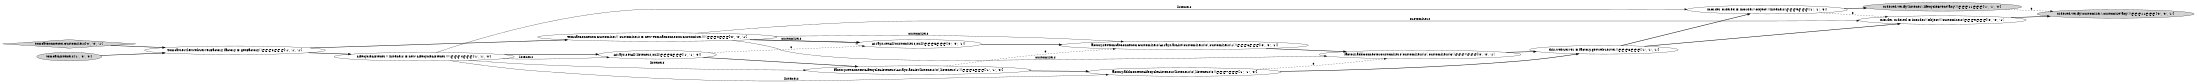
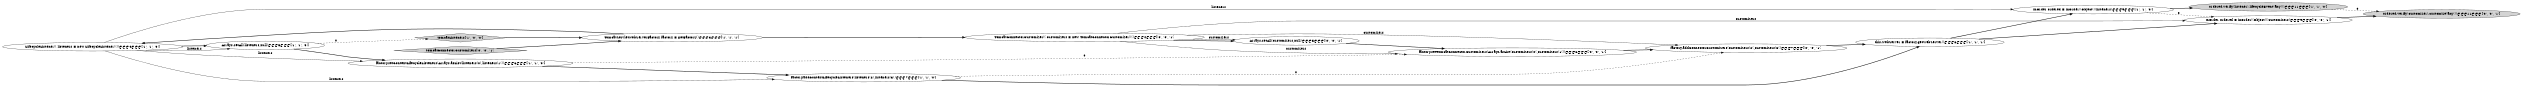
(786, 49) -> (372, 41)
(69, 57) -> (460, 38)
